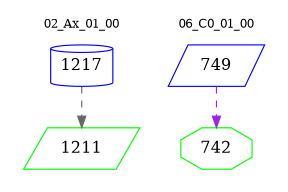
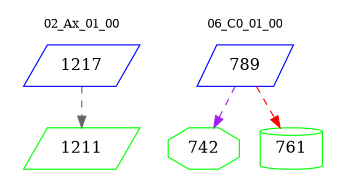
(82, 66) -> (82, 66)
(216, 66) -> (245, 66)
none -> (291, 149)
